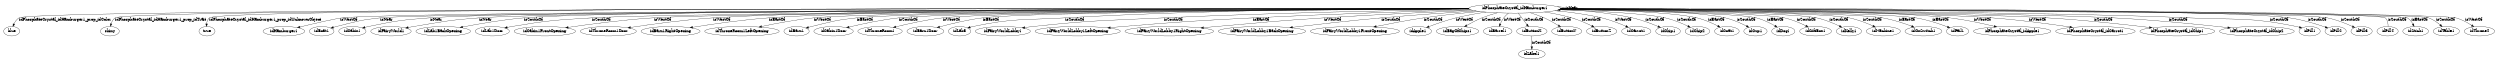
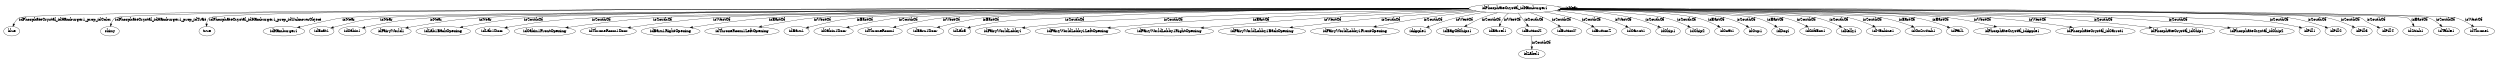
(1979, 11) -> (1970, 11)
(349, 20) -> (349, 20)
(663, 20) -> (663, 20)
(2479, 31) -> (2479, 31)
